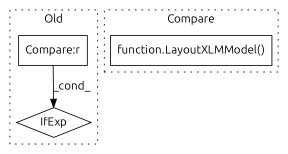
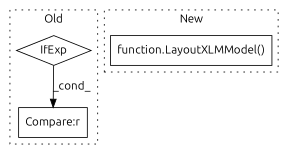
(191, 19) -> (191, 19)
(53, 82) -> (53, 82)
